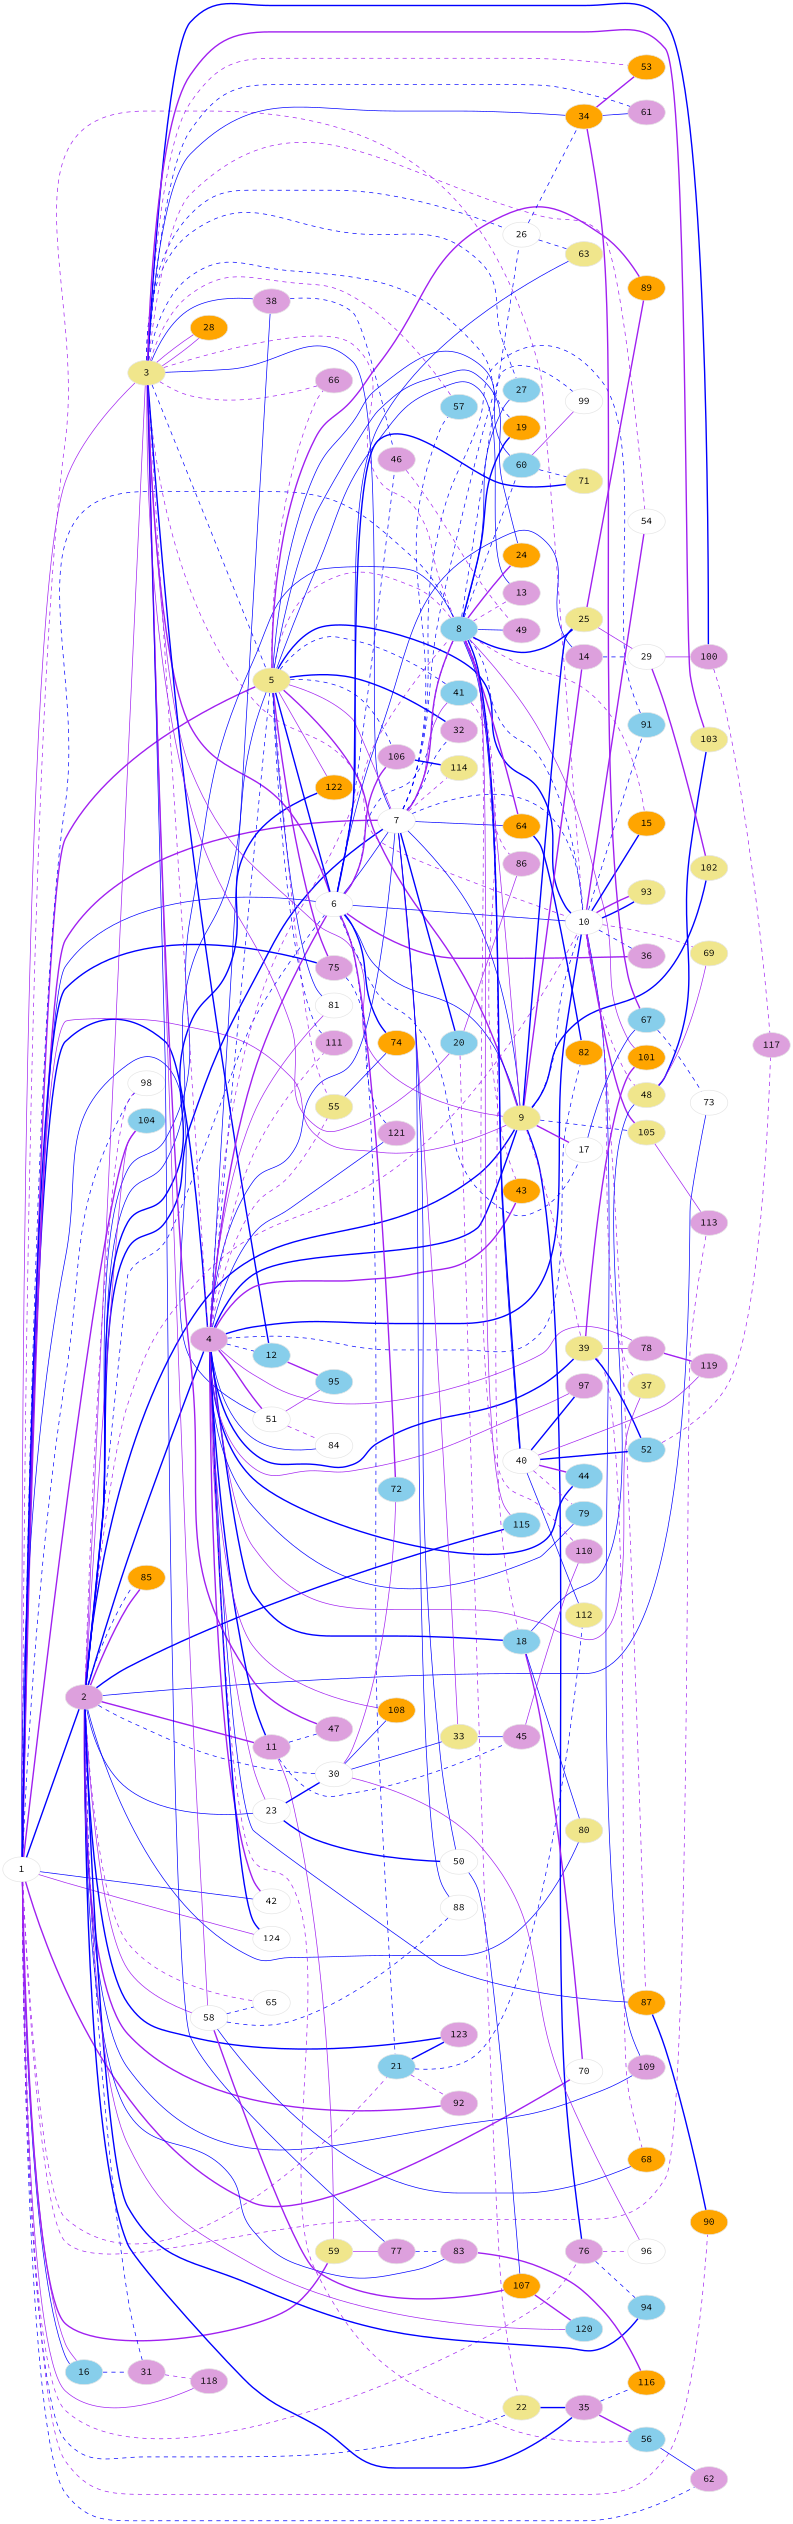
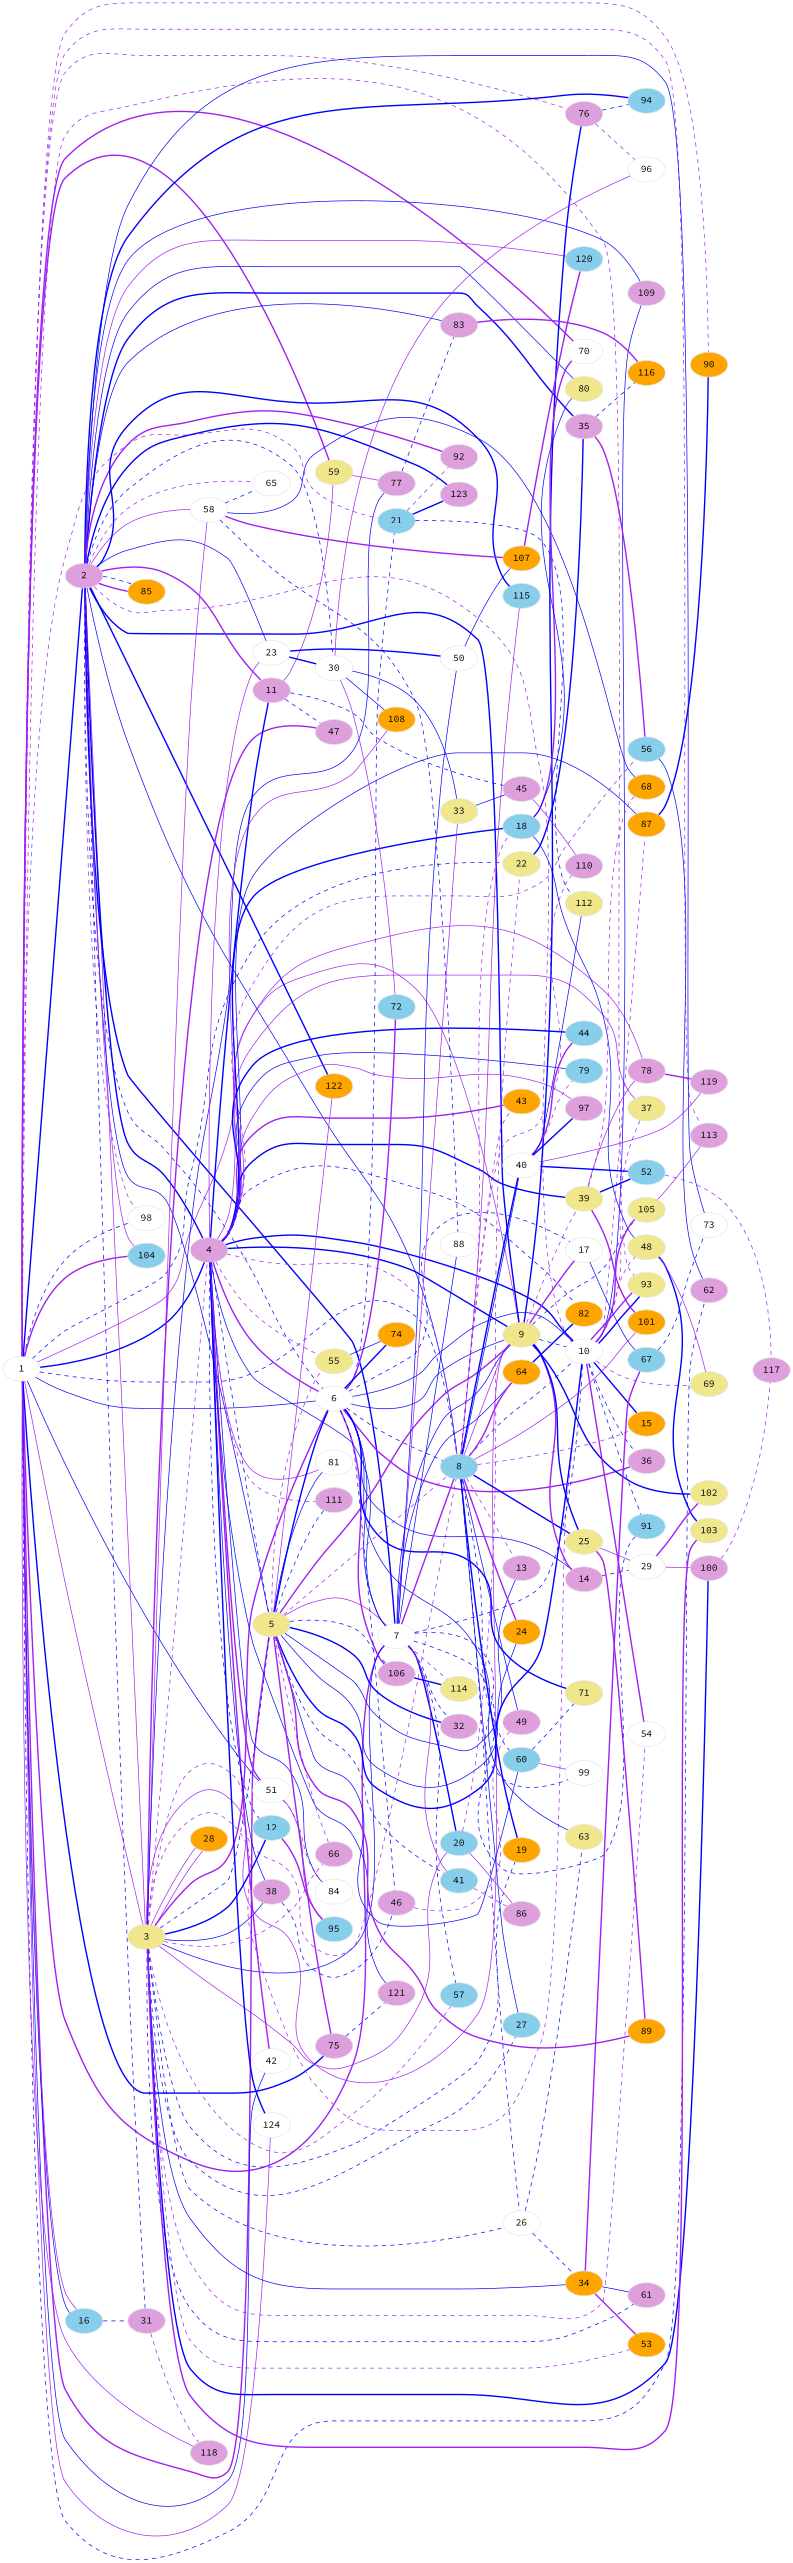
(66, 424) -> (265, 82)
